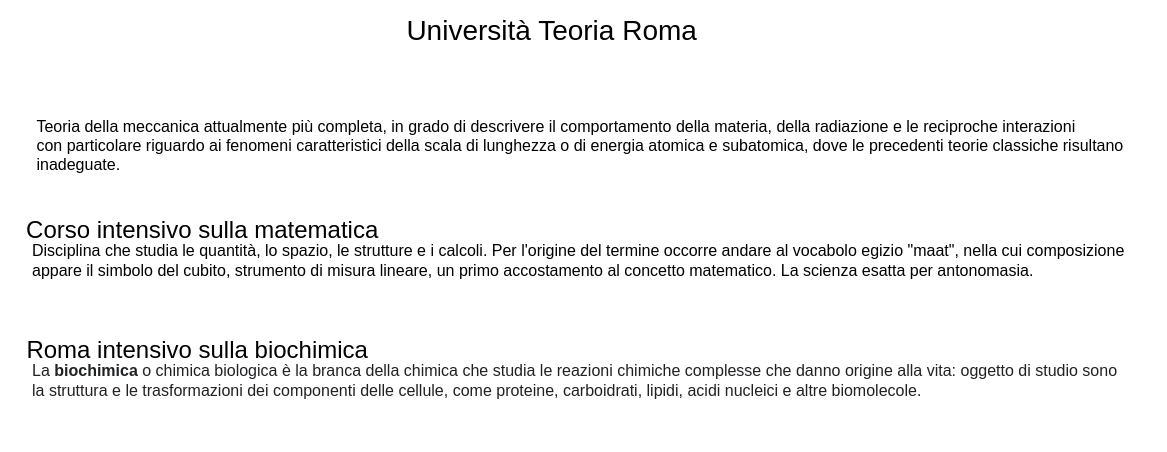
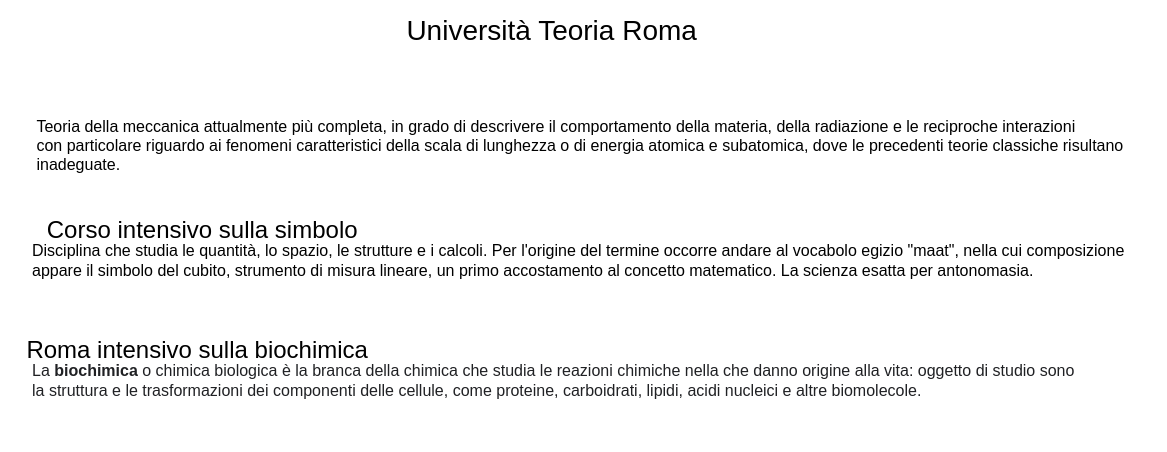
(206, 231) -> (206, 231)
(469, 381) -> (454, 381)
